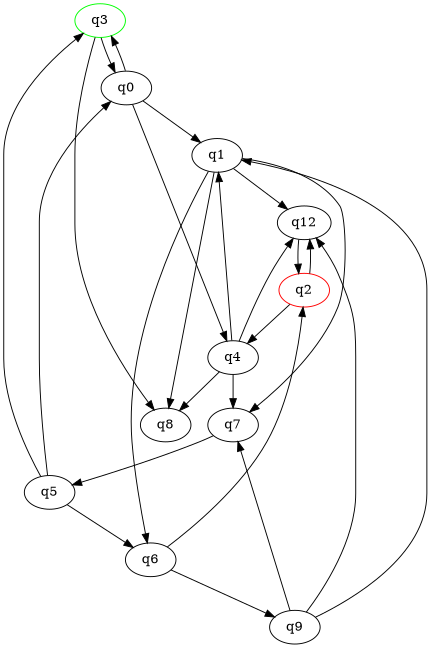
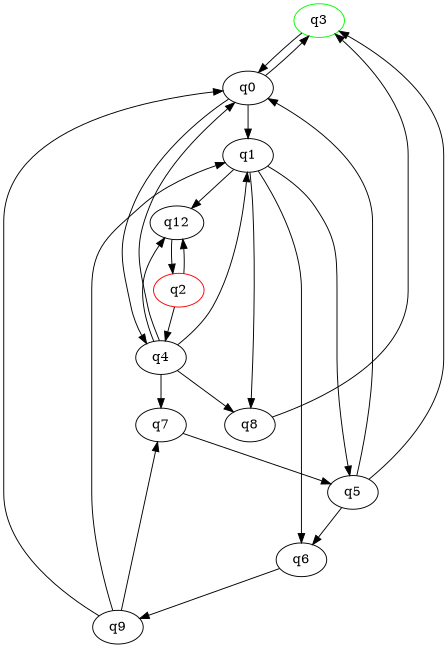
none -> (147, 212)
(75, 227) -> (408, 253)
(345, 265) -> (337, 303)
(356, 431) -> (4, 305)
(263, 448) -> none
